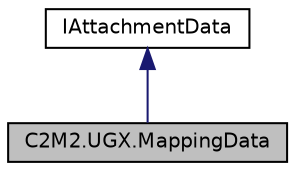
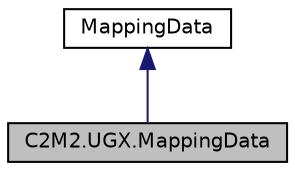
(148, 29) -> (148, 29)
